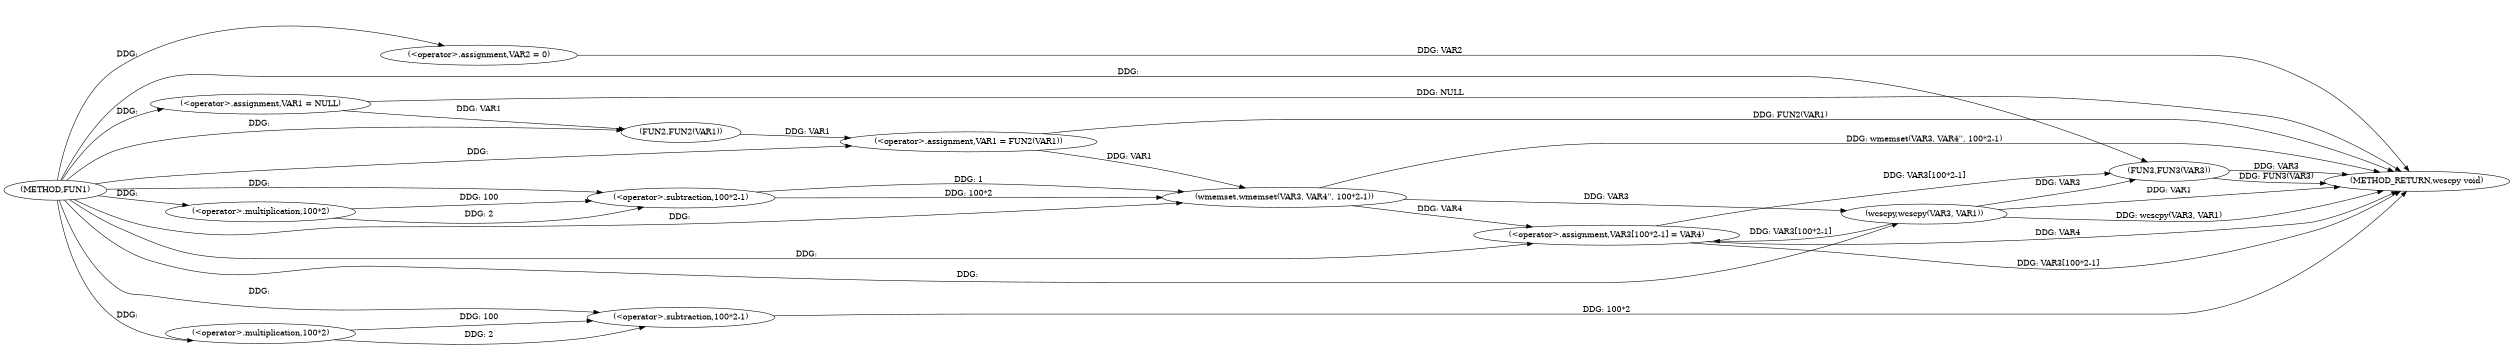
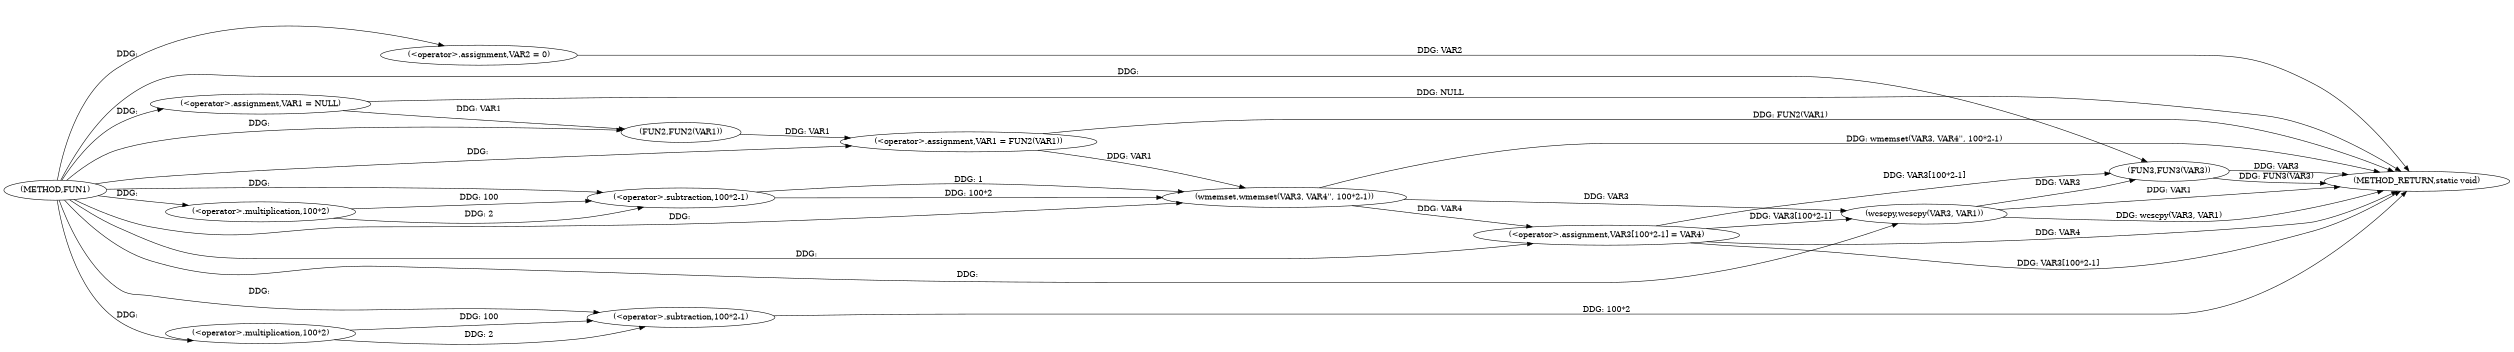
(2417, 181) -> (2417, 181)
(1807, 239) -> (1776, 224)
